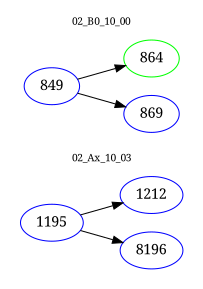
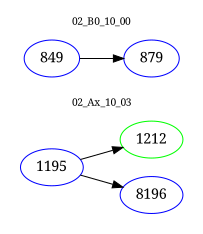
(152, 59) -> none
(152, 114) -> (152, 59)
(152, 195) -> (152, 140)
